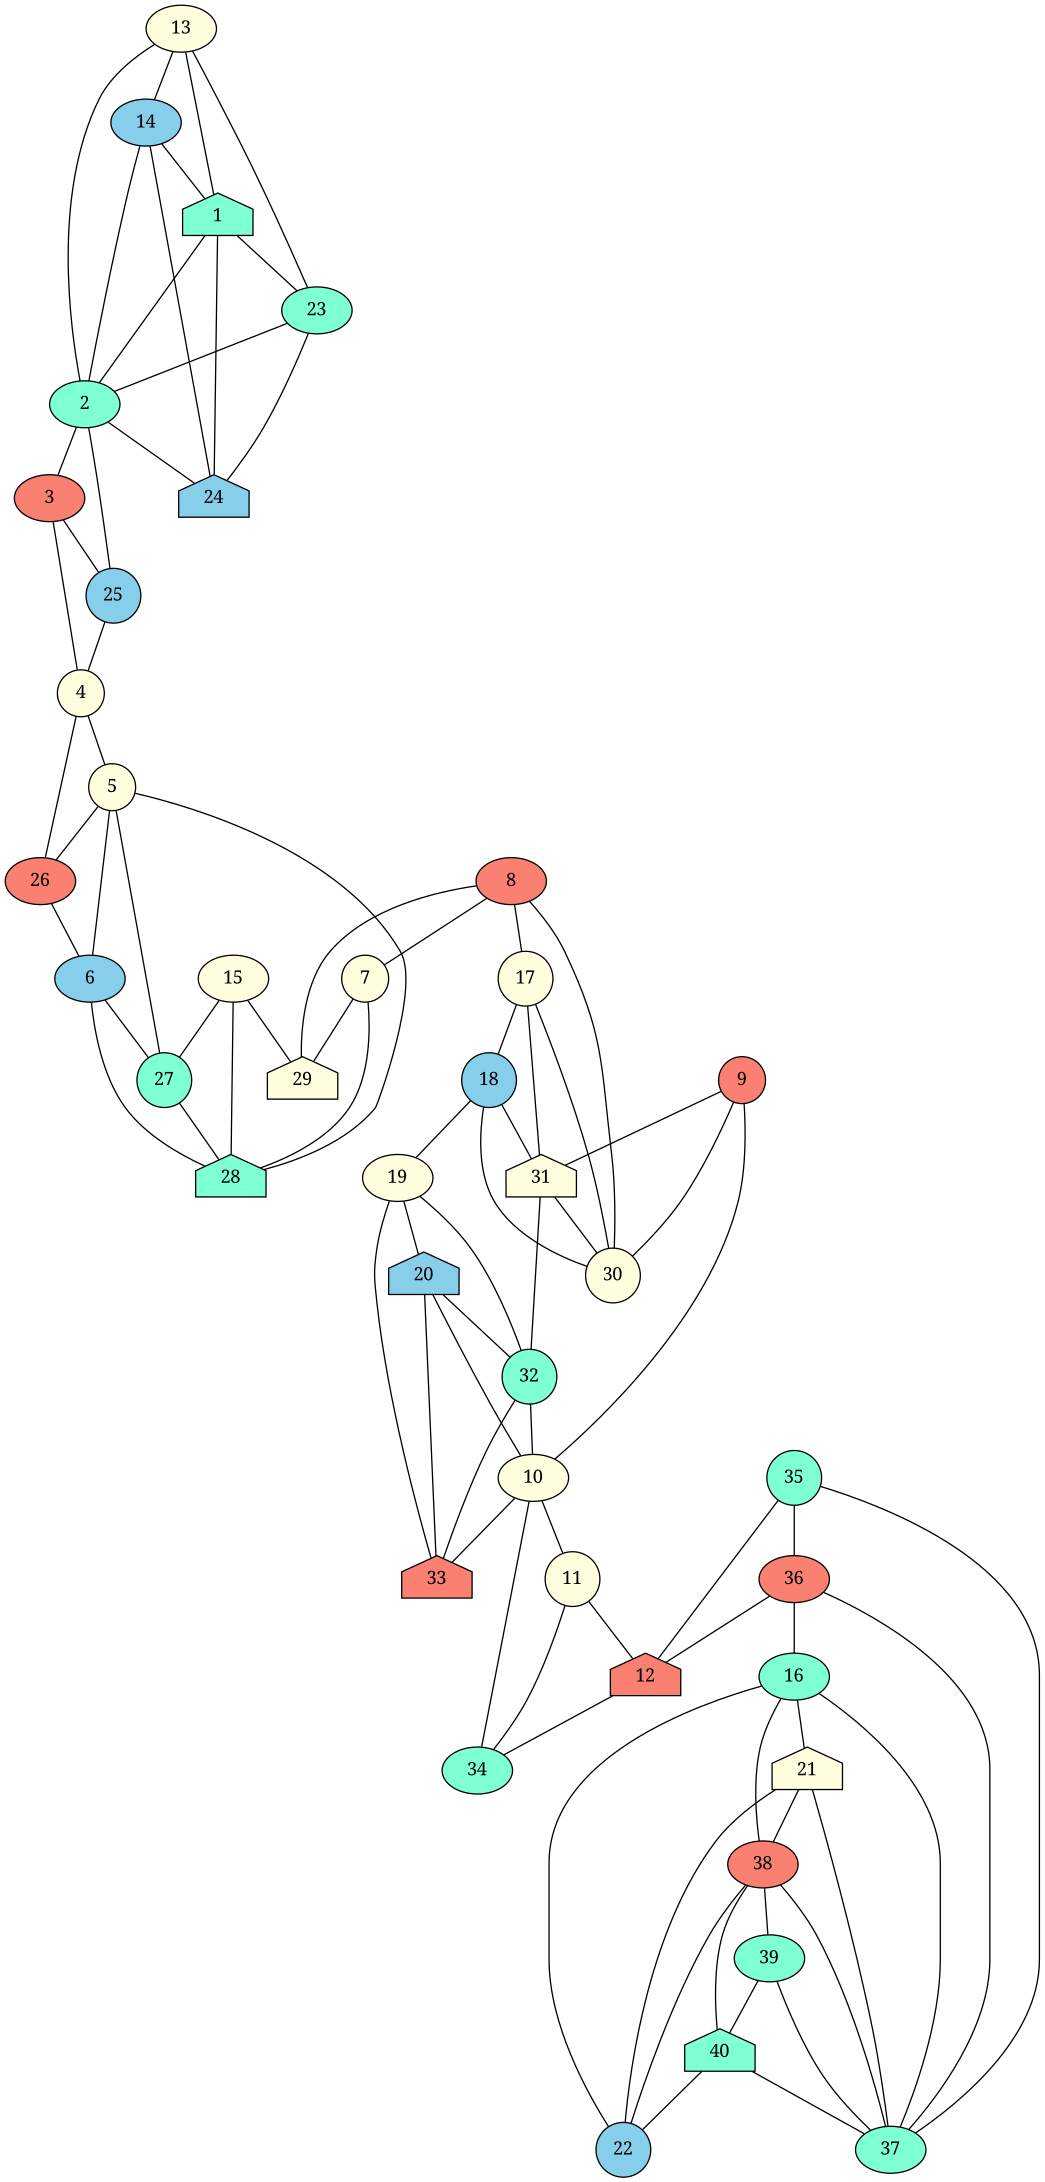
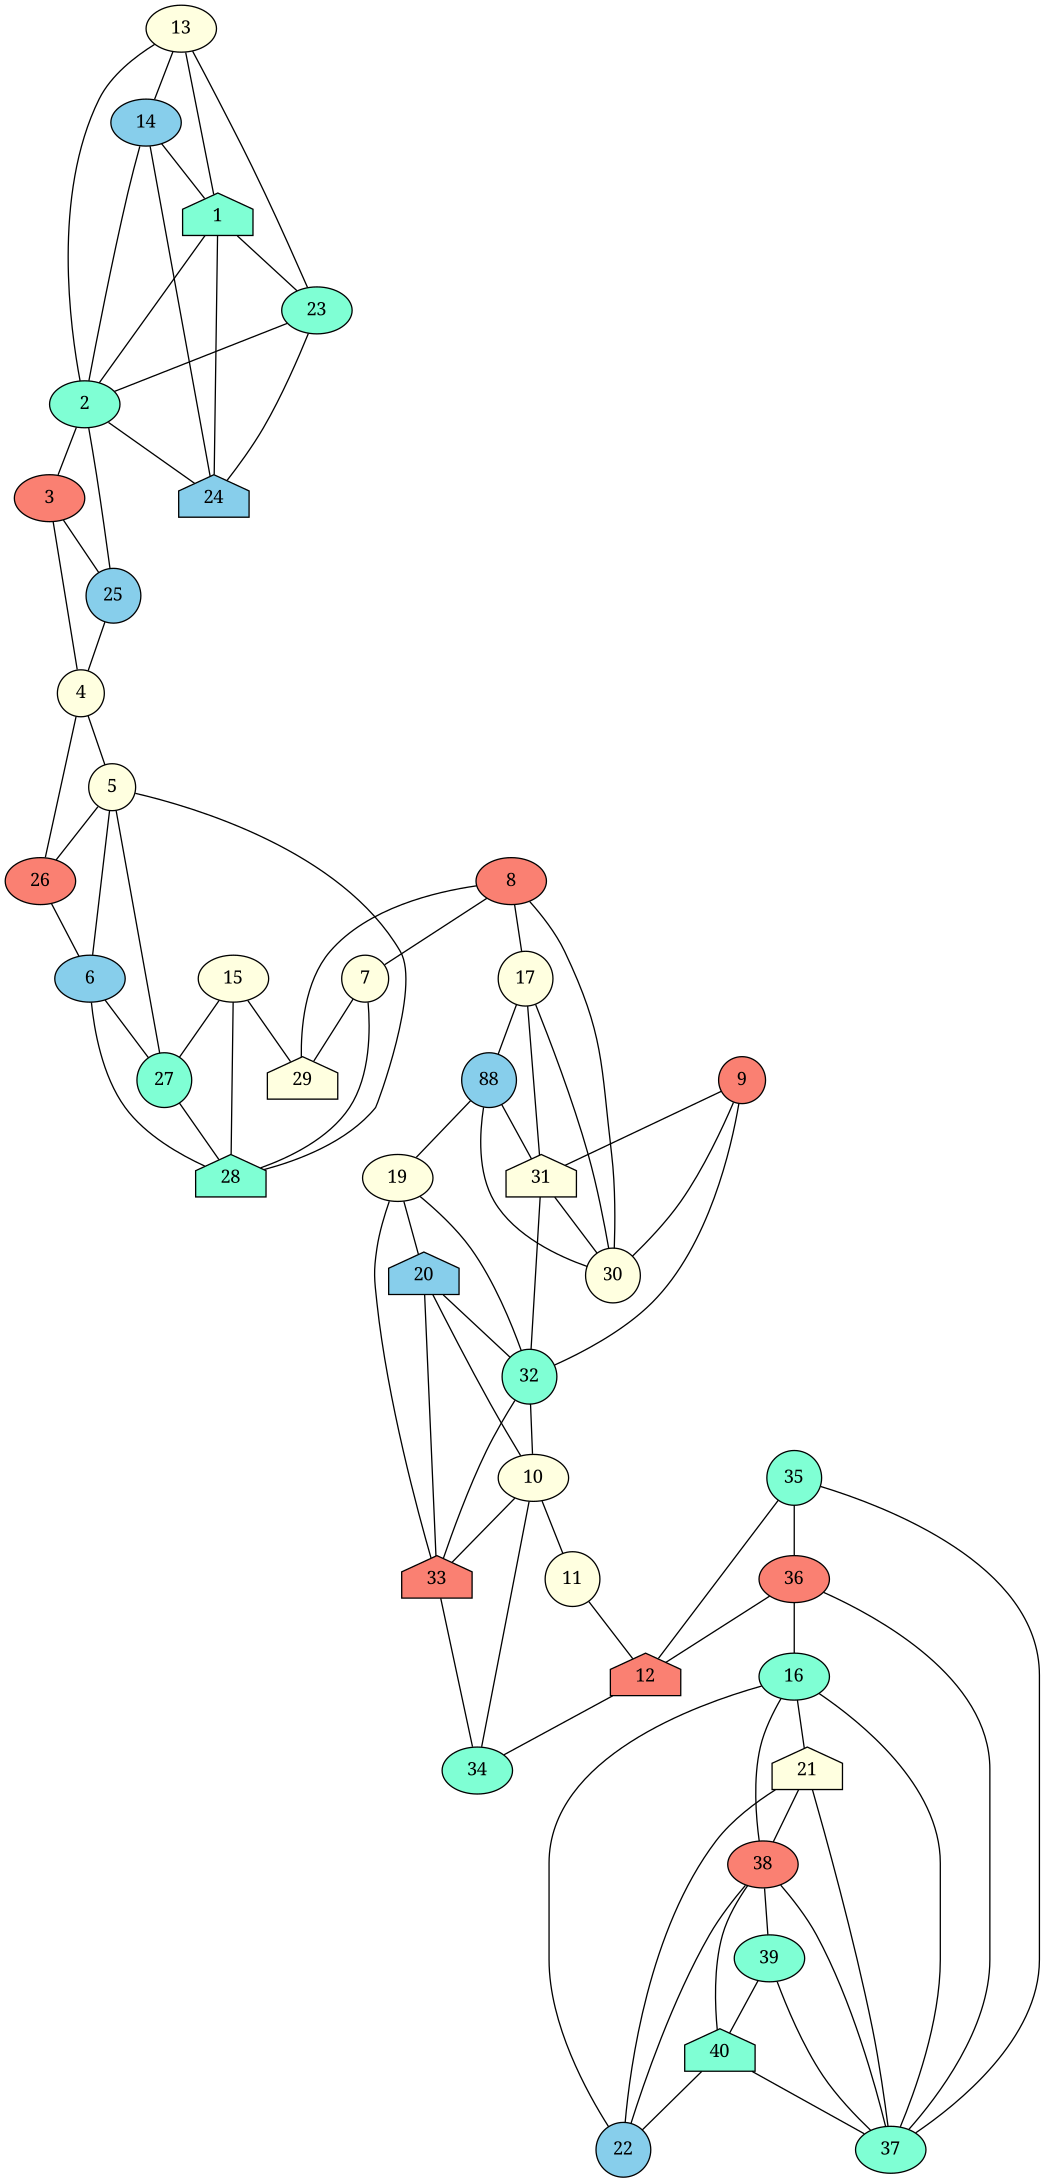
(489, 1080) -> (489, 1080)
(693, 1303) -> (684, 1262)
(536, 1681) -> (457, 1672)
